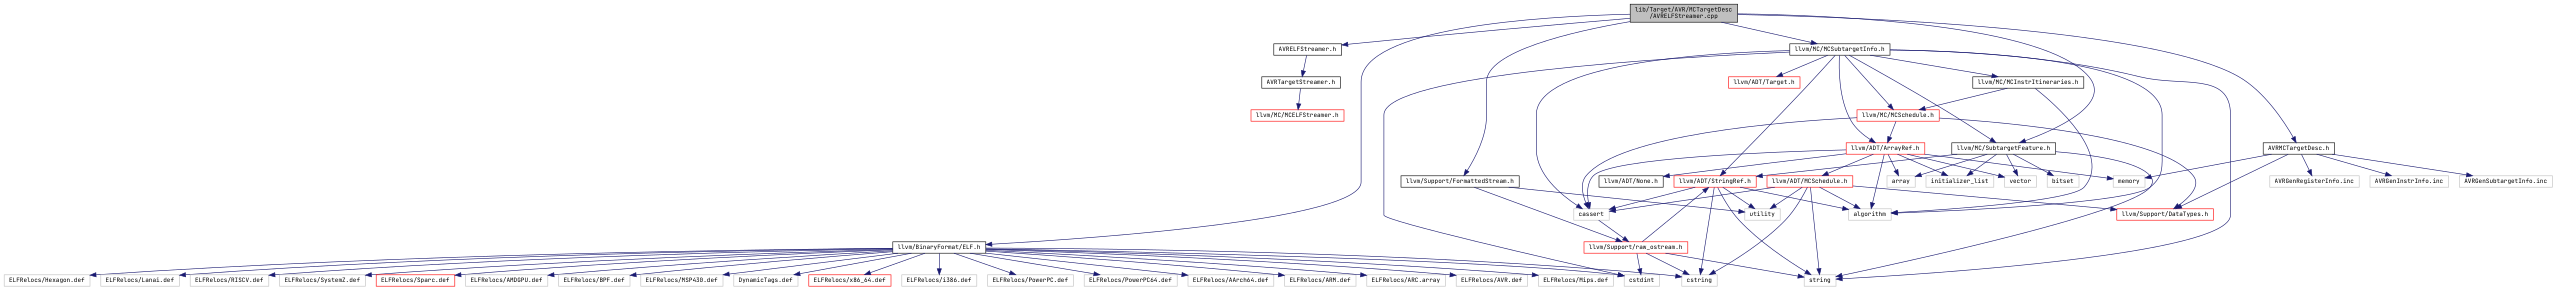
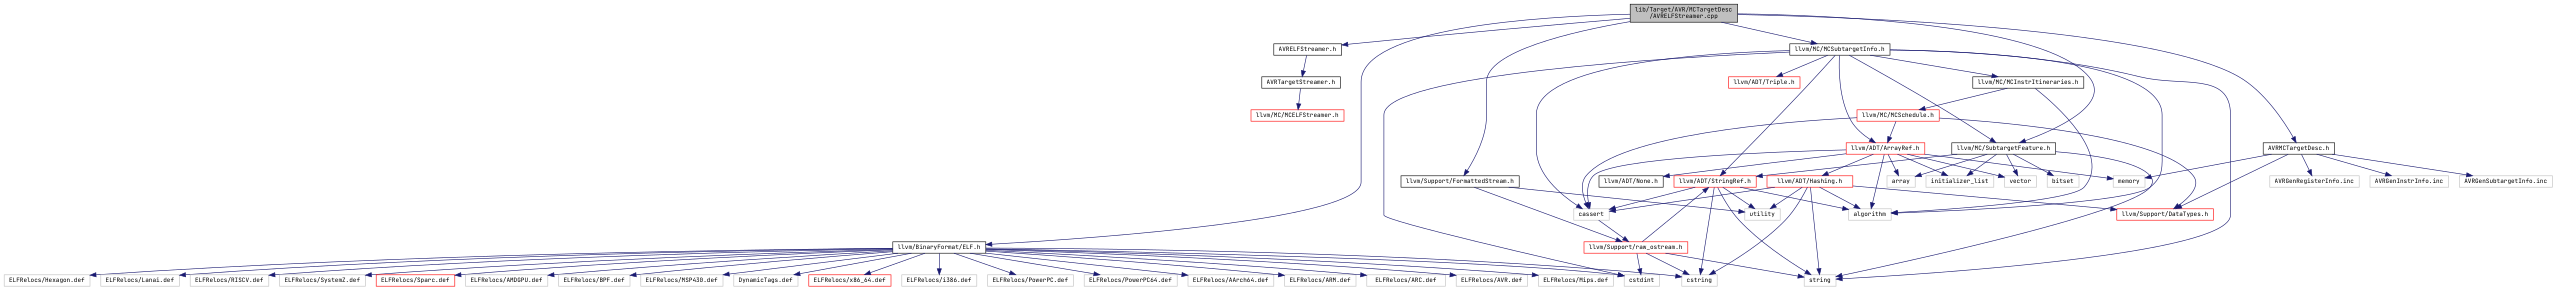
(1867, 80) -> none
(1764, 83) -> (1764, 83)
(1810, 182) -> (1810, 182)
(1406, 281) -> (1406, 281)
